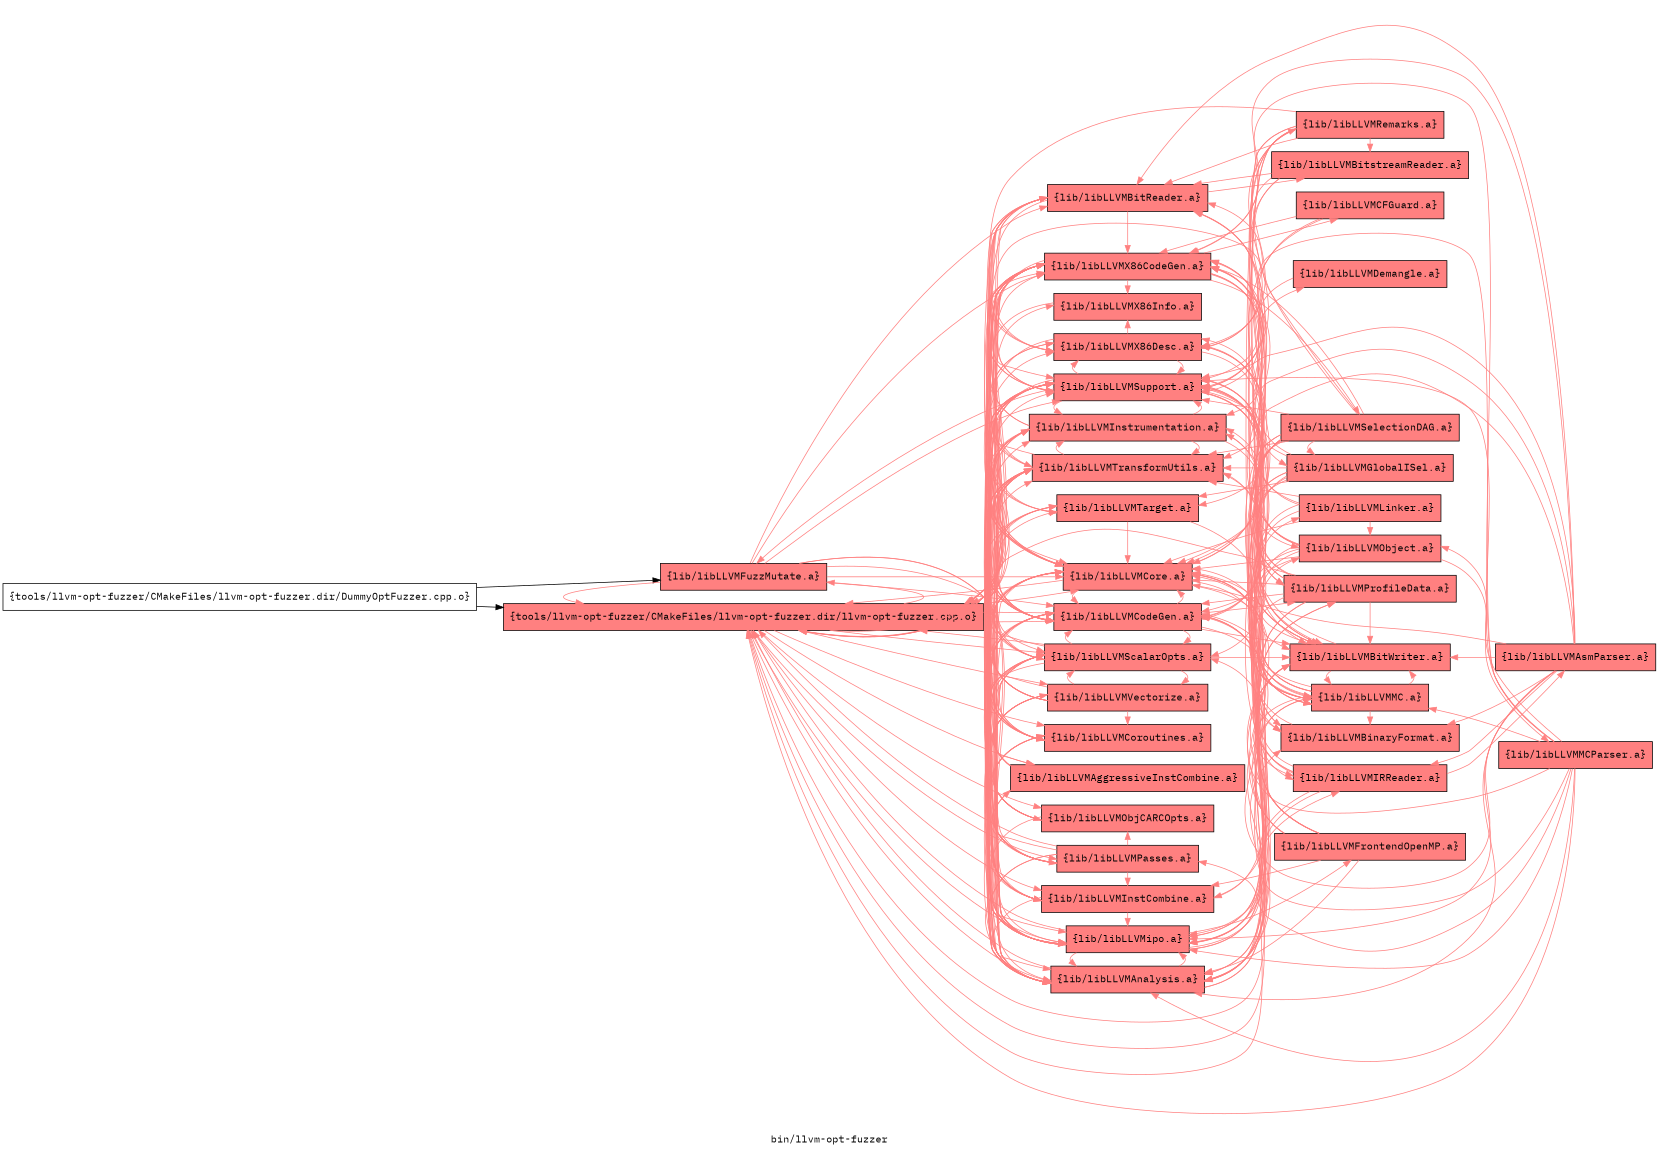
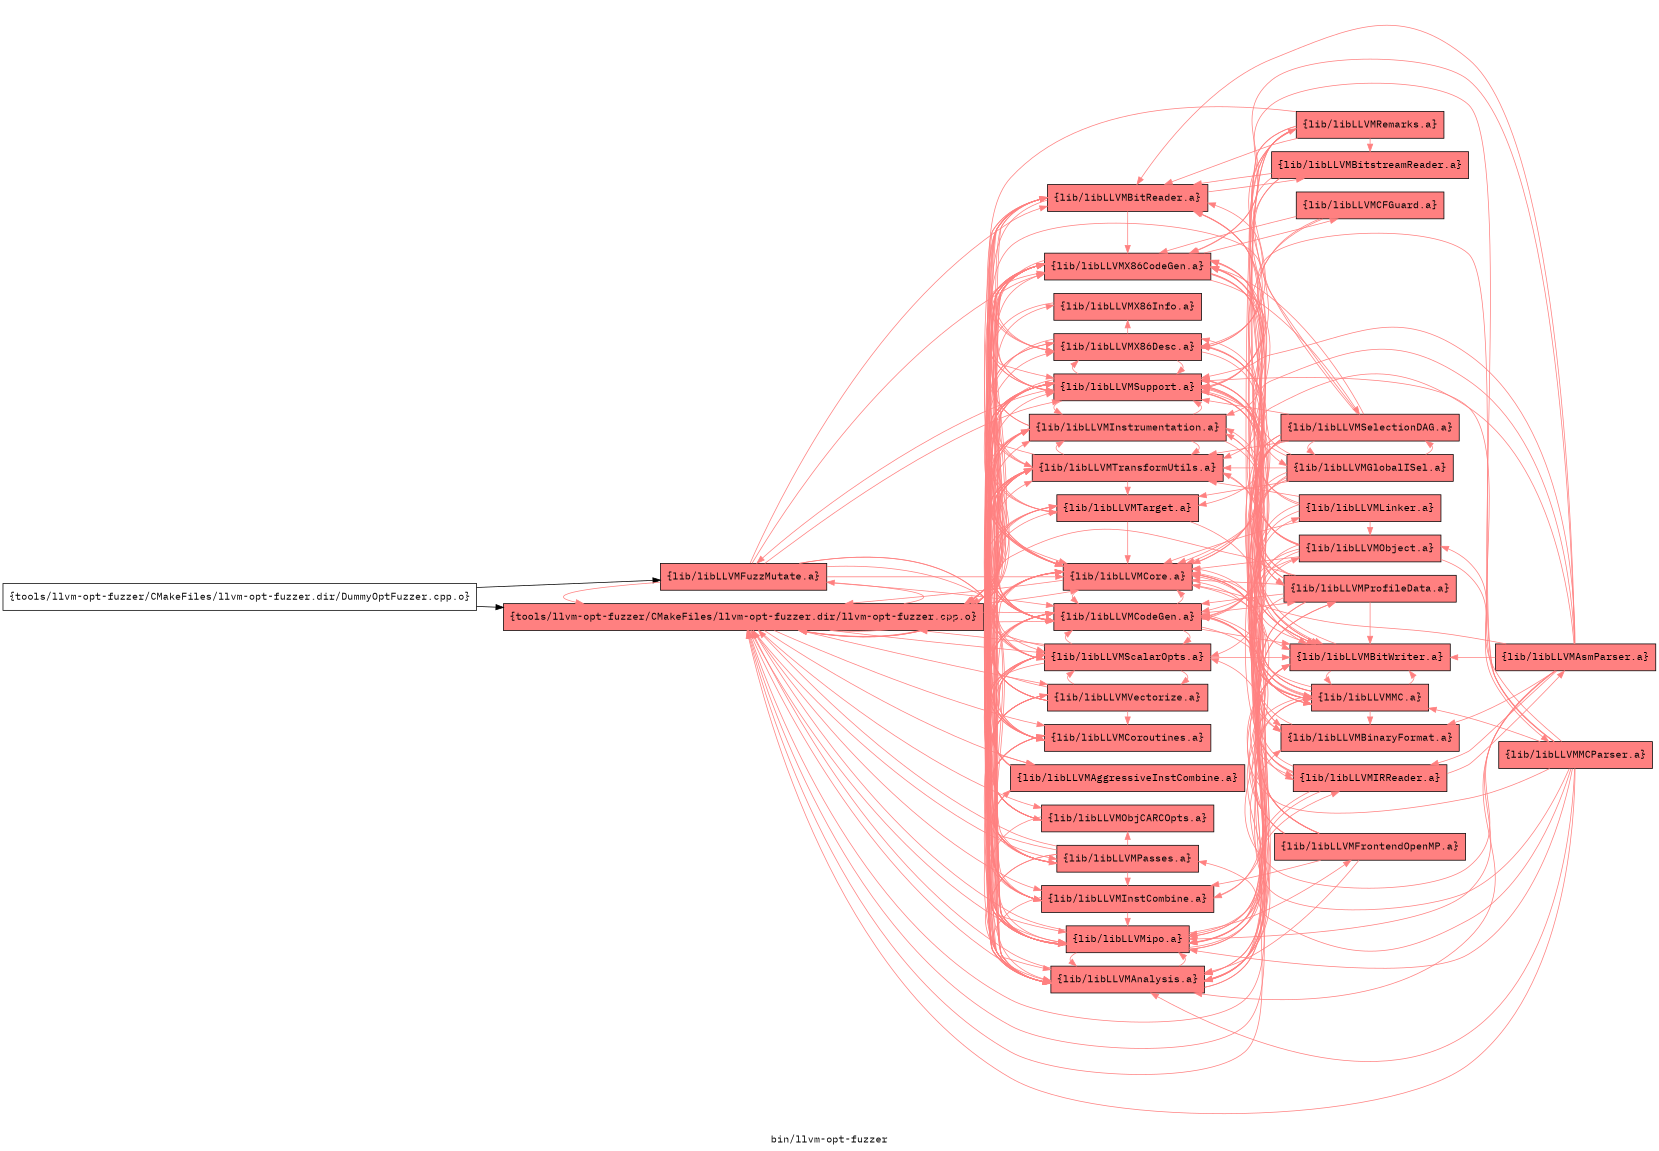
(1370, 274) -> none
(1128, 283) -> none
(1254, 511) -> (1431, 451)
(987, 730) -> (1128, 484)
